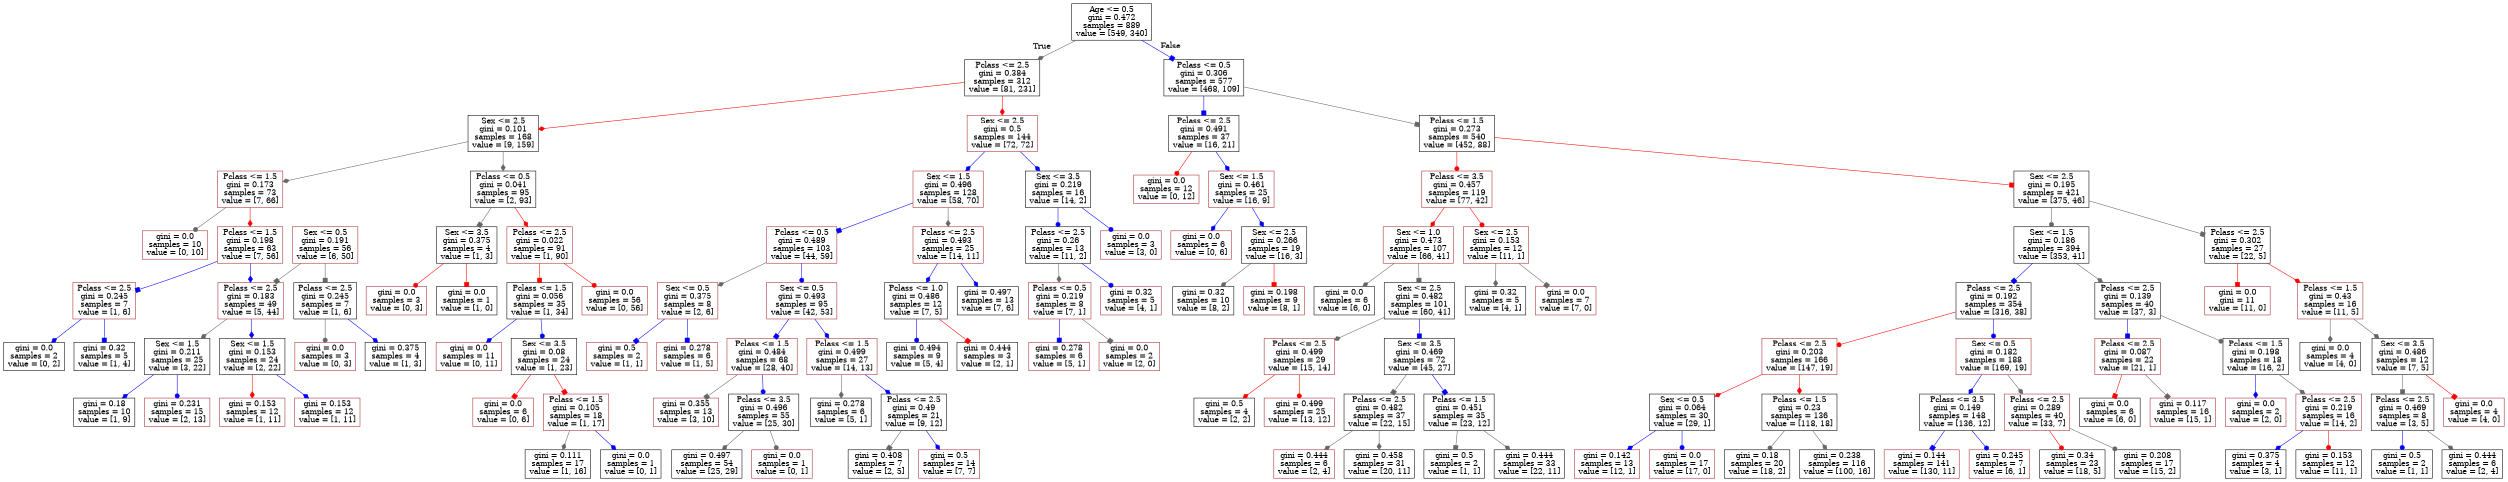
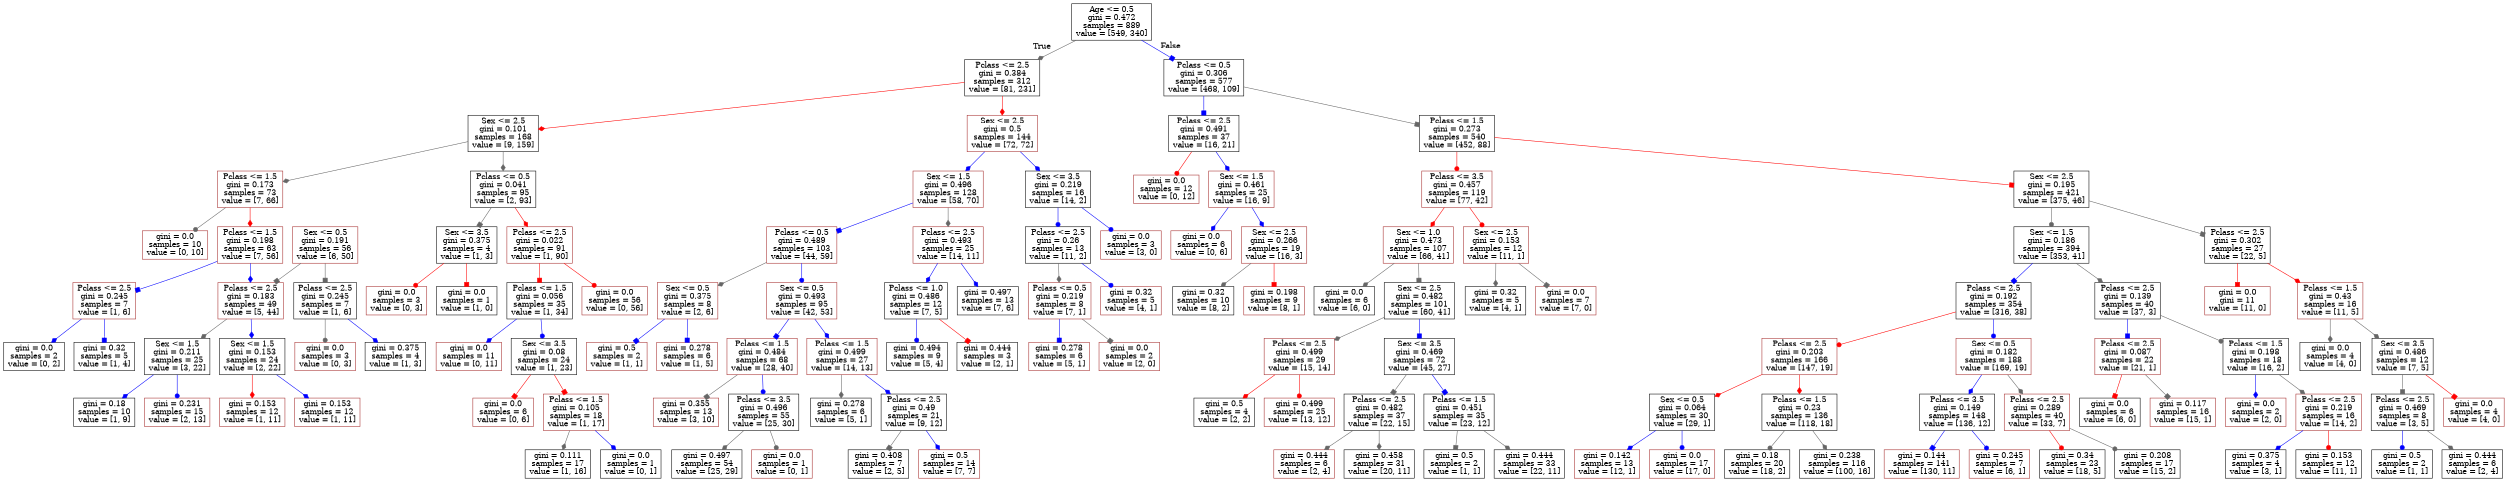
(1274, 245) -> (1274, 245)
